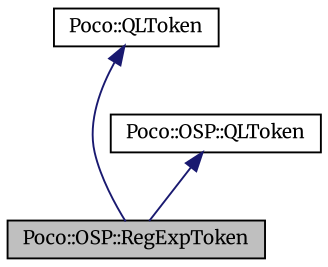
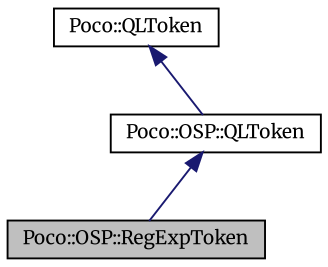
(93, 143) -> (182, 88)
